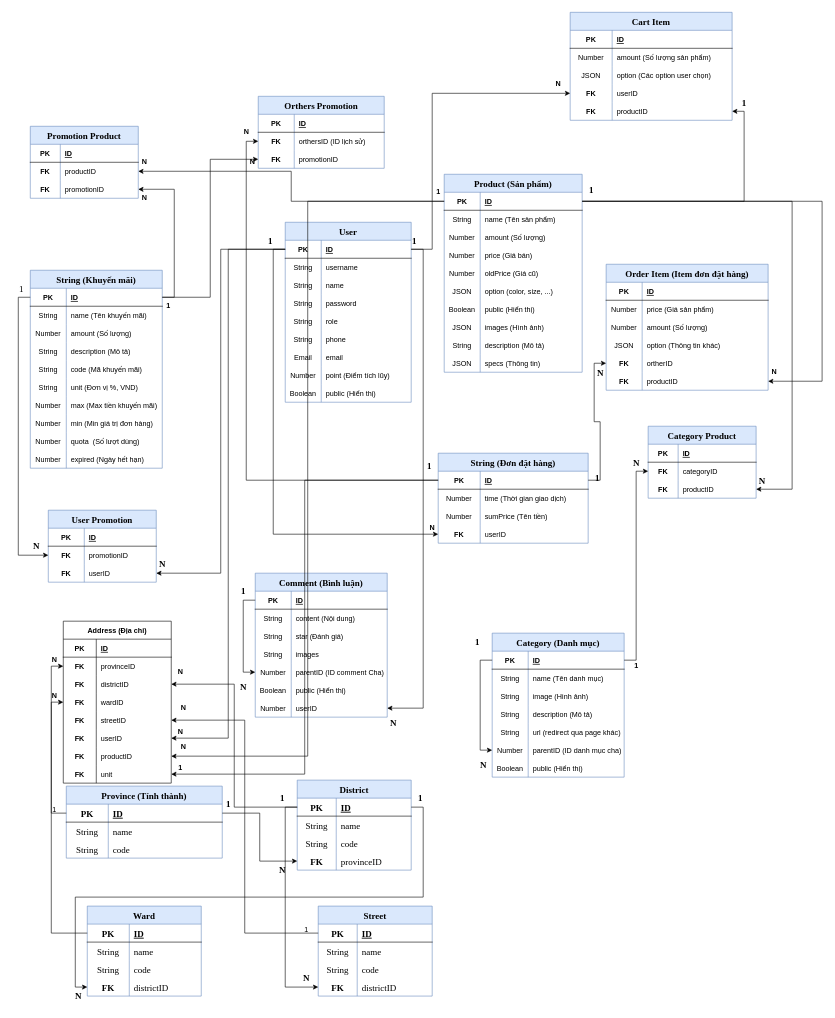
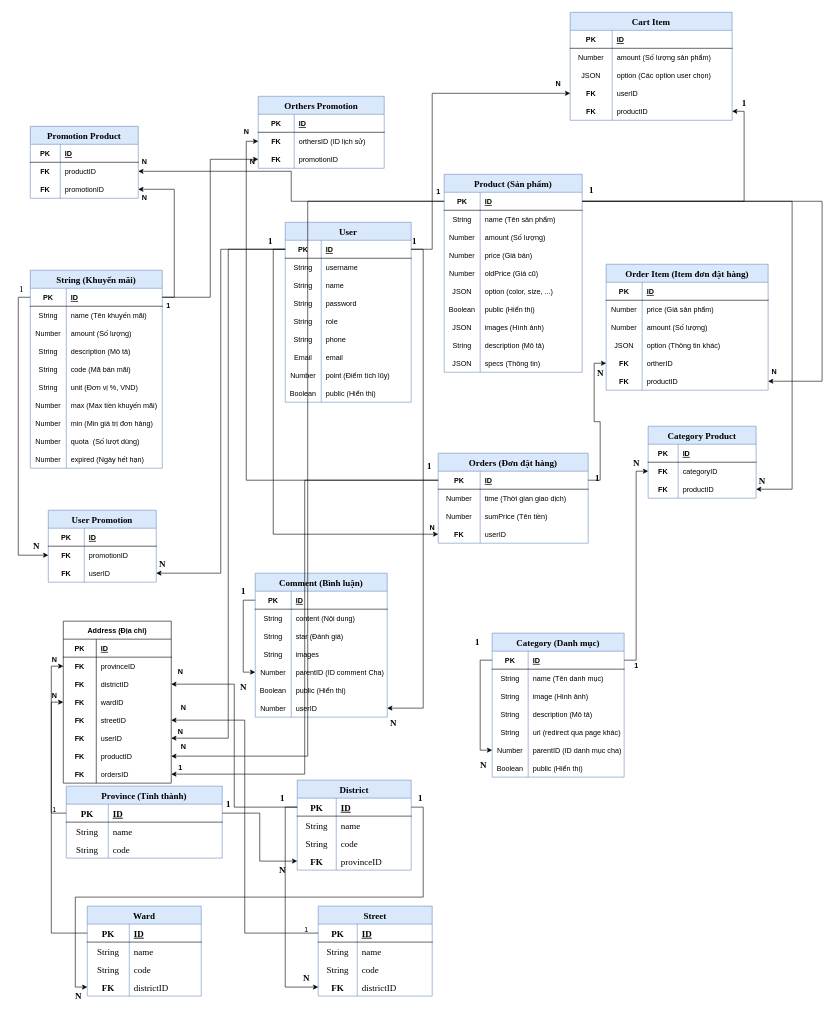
(107, 370) -> (101, 370)
(513, 463) -> (513, 463)
(108, 775) -> (117, 775)
